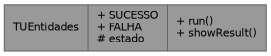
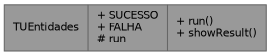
(121, 39) -> (112, 39)
